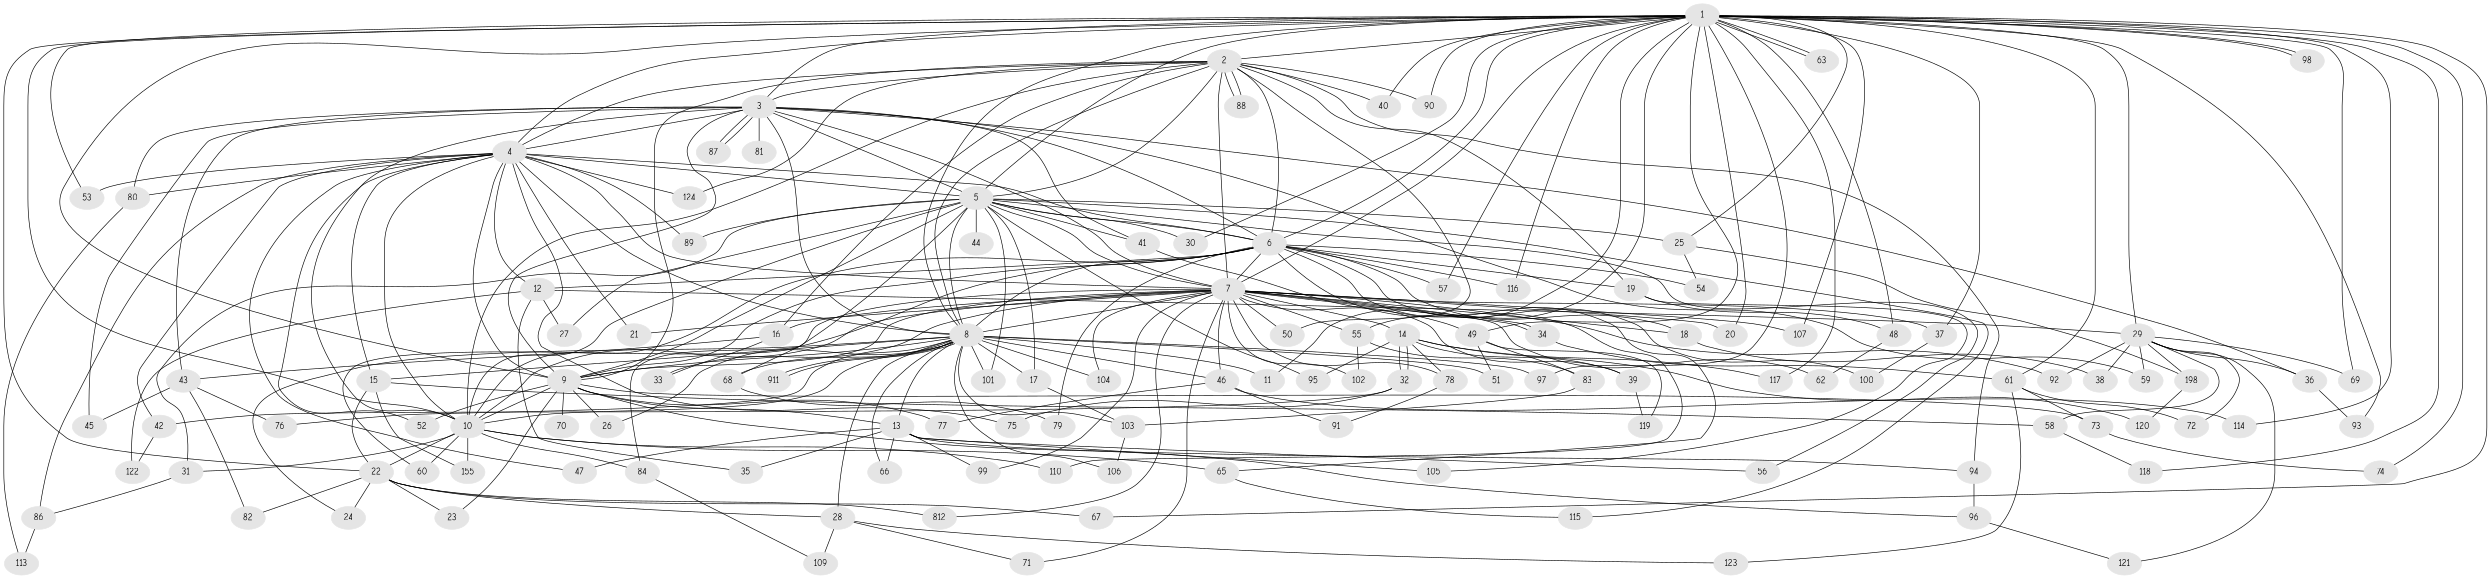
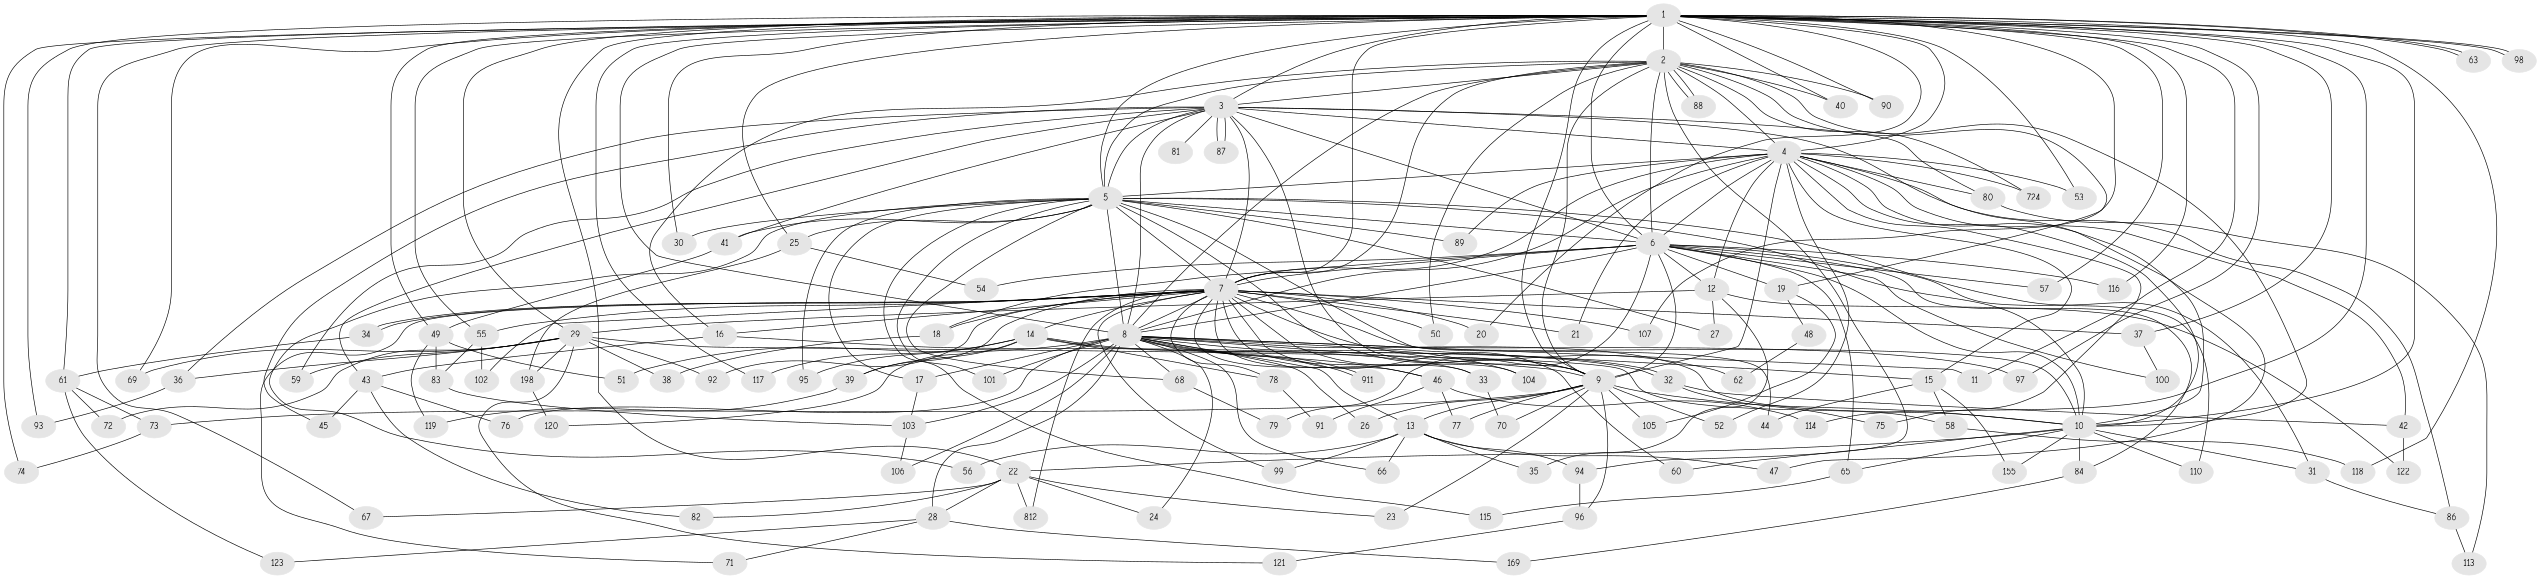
(1842, 148) -> none
(689, 198) -> (2034, 198)
none -> (1494, 405)
(352, 431) -> (1858, 397)
(1290, 462) -> (1620, 400)
(821, 564) -> (1514, 564)
